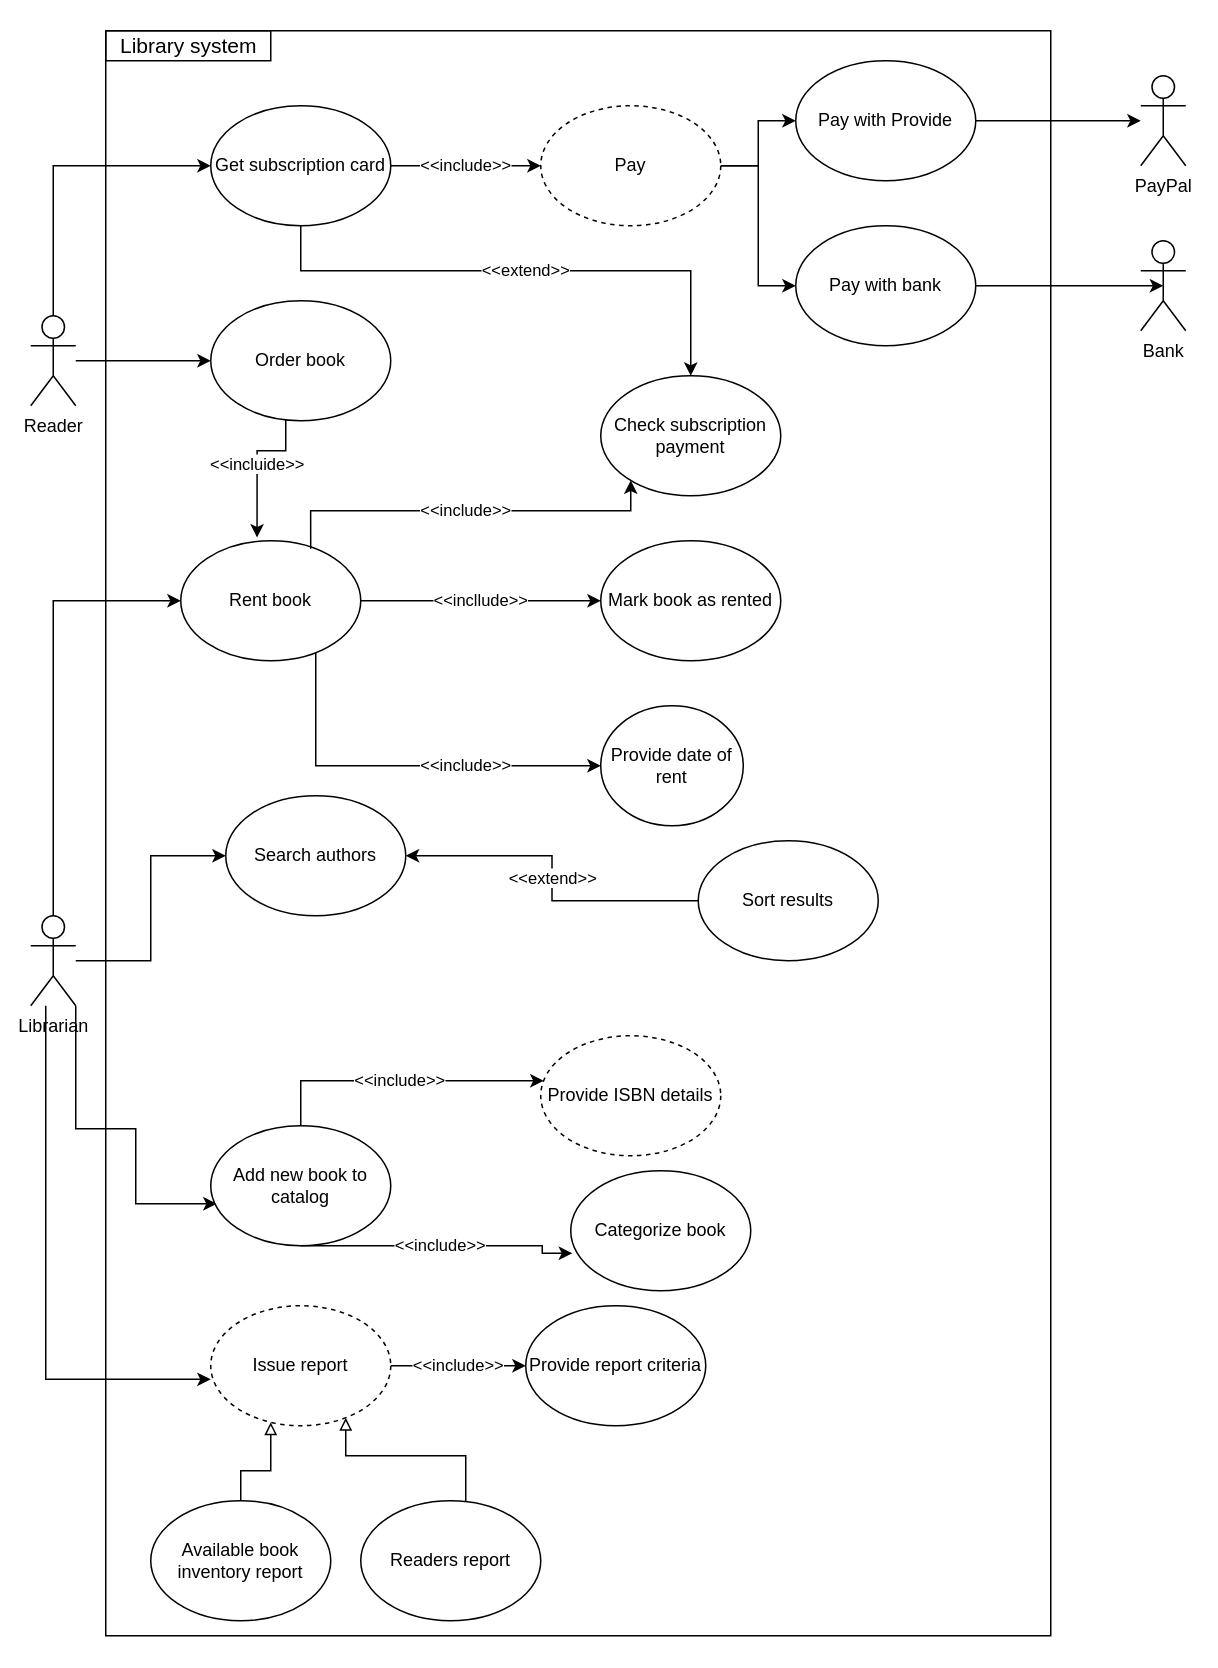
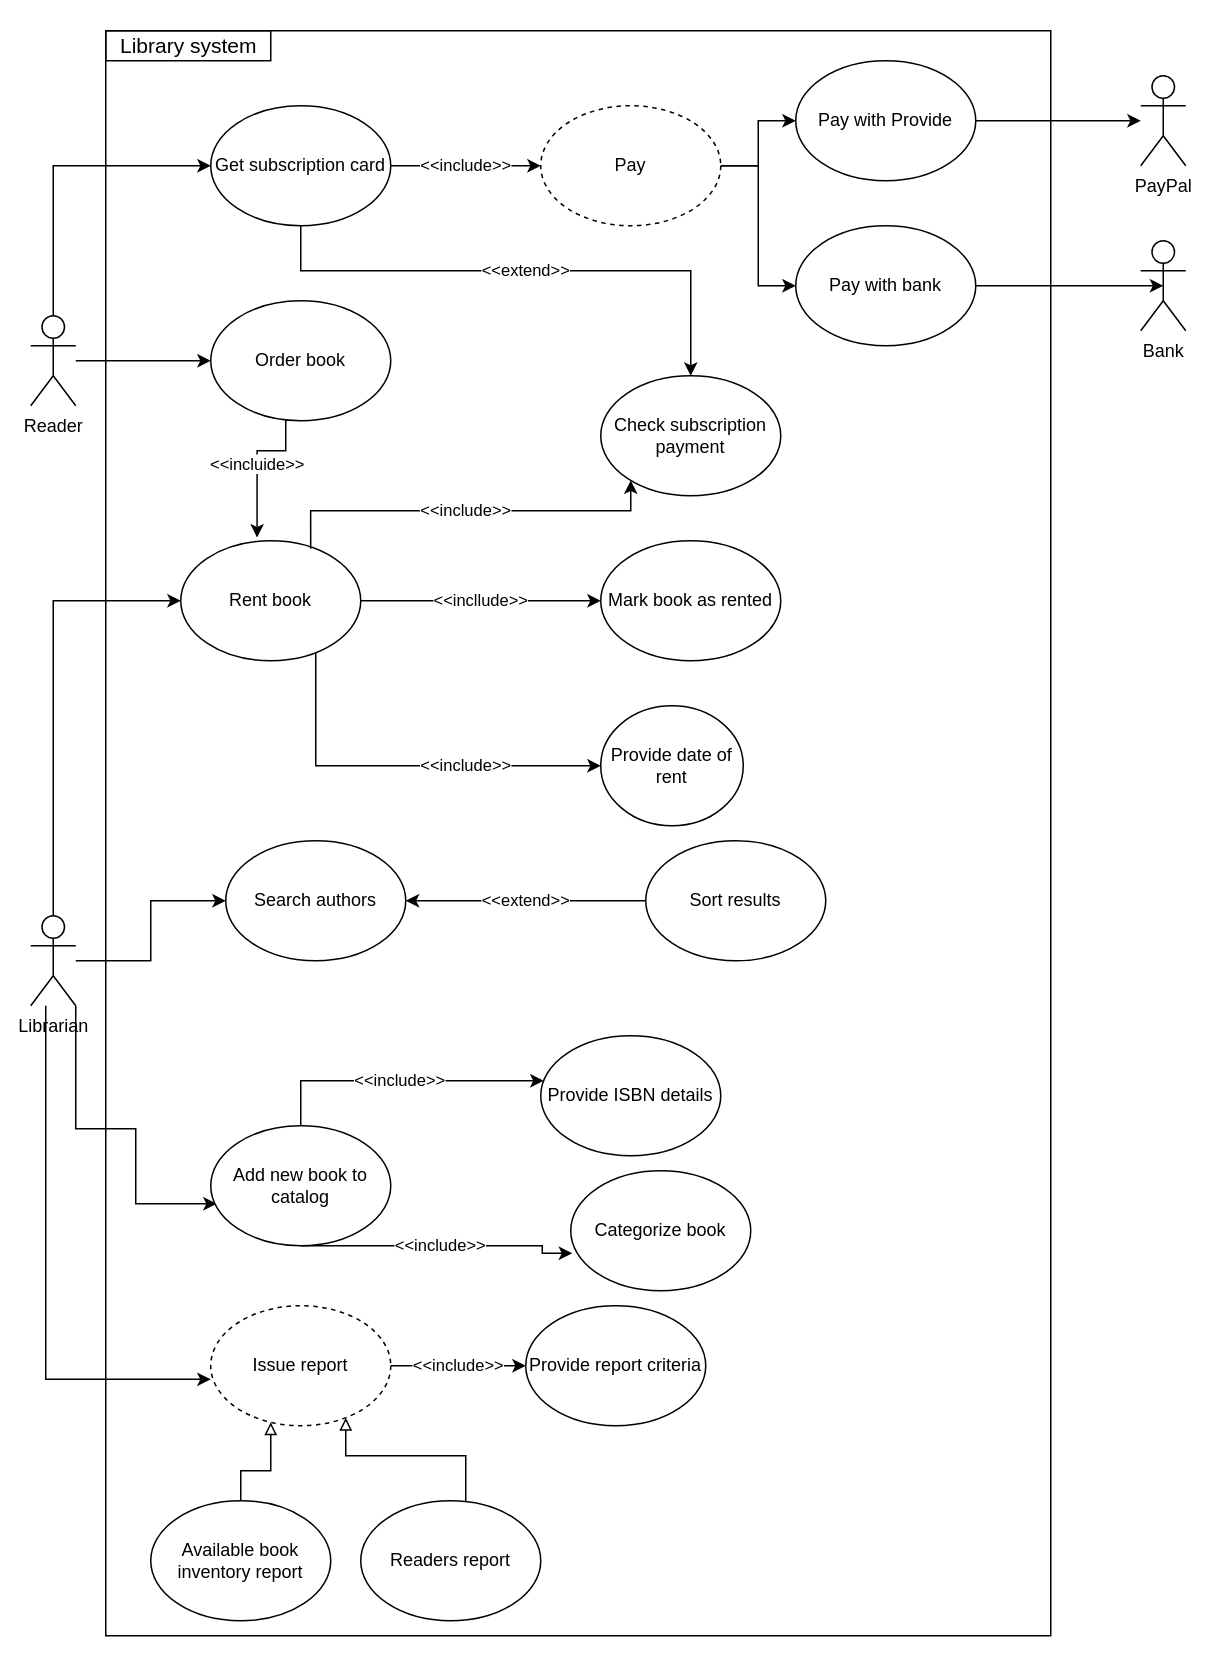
(316, 856) -> (316, 901)
(788, 901) -> (736, 901)
(631, 1096) -> (631, 1096)
